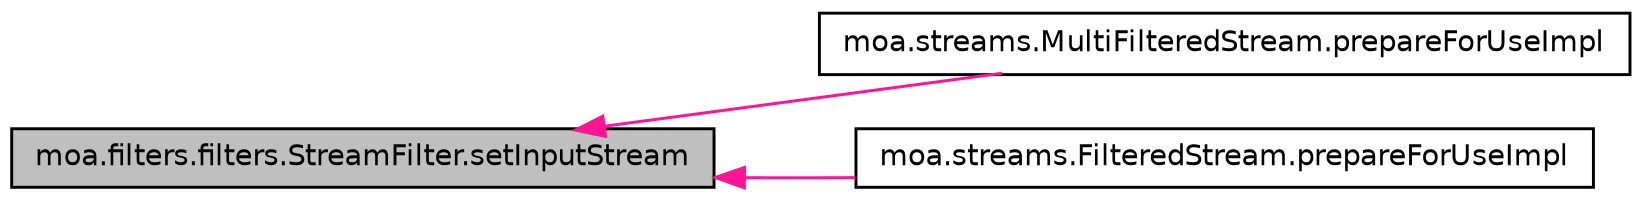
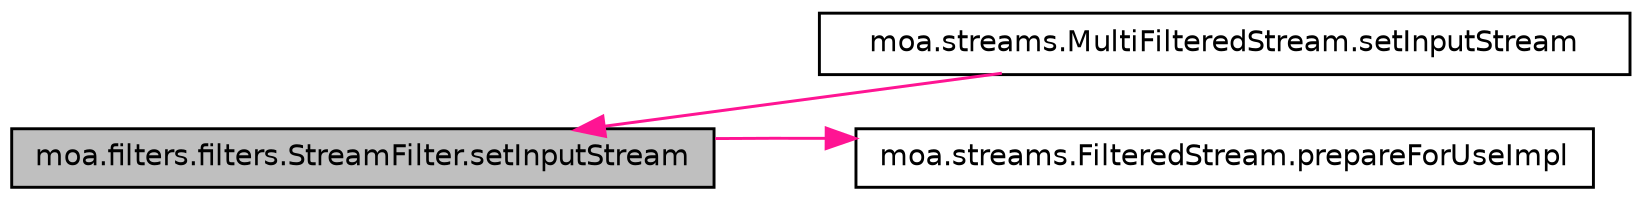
(1225, 44) -> (1225, 44)
(800, 178) -> (771, 138)
